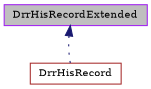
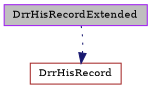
(69, 50) -> (83, 39)
